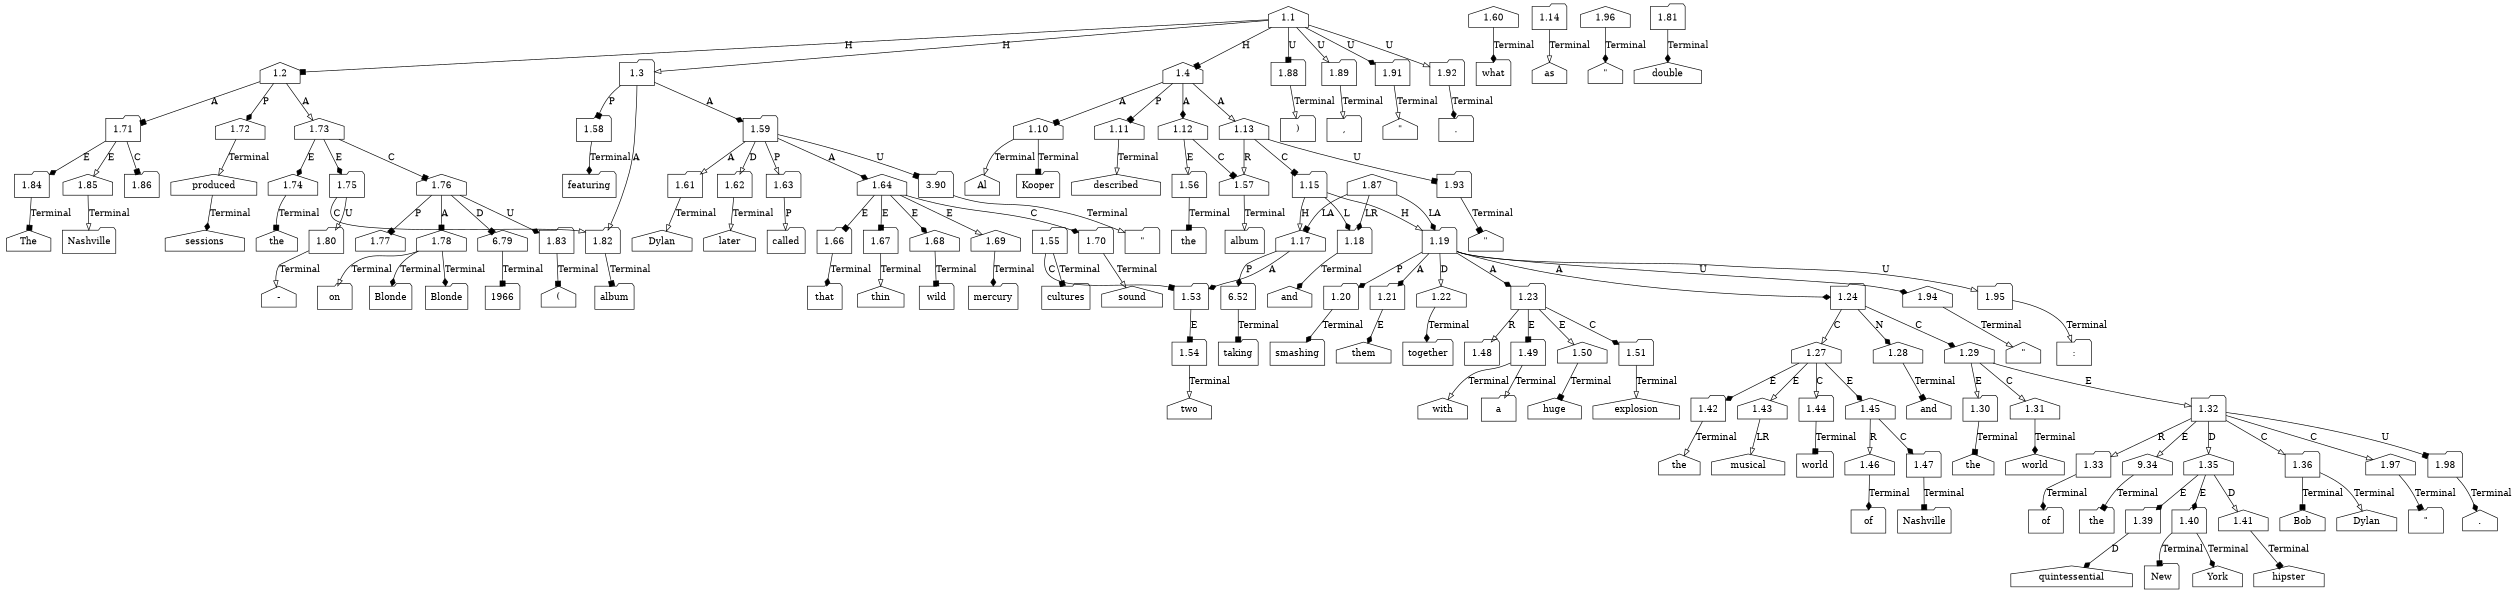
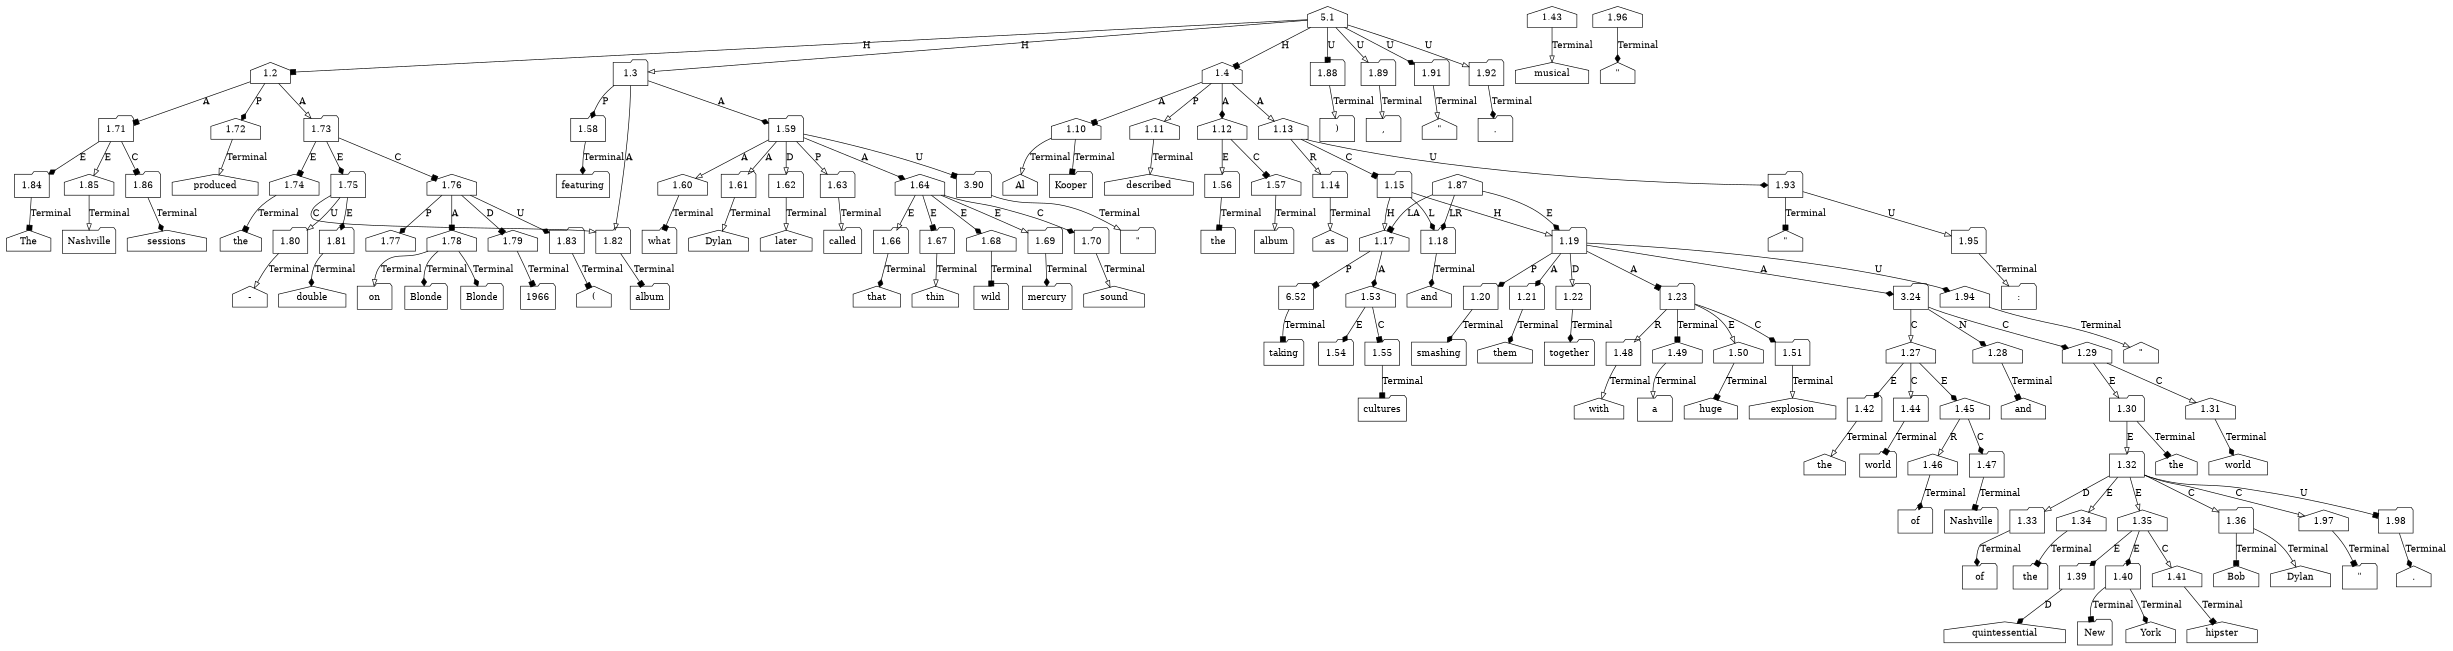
(1288, 18) -> (1328, 18)
(1493, 41) -> (673, 210)
(608, 97) -> (602, 97)
(1153, 100) -> (1190, 100)
(319, 130) -> (321, 130)
(308, 154) -> (309, 156)
(1244, 154) -> (1304, 154)
none -> (735, 158)
(1349, 161) -> (1532, 173)
(210, 209) -> (154, 211)
none -> (346, 210)
(861, 210) -> (908, 210)
(413, 212) -> (424, 212)
(789, 214) -> (861, 214)
(1435, 214) -> (1550, 214)
(503, 242) -> (513, 242)
(996, 242) -> (1045, 242)
(1254, 260) -> (1345, 267)
(1714, 265) -> (1874, 213)
(1481, 268) -> (1621, 268)
(1096, 285) -> (1376, 321)
(825, 298) -> (877, 298)
(1191, 298) -> (1371, 298)
(1441, 298) -> (1573, 298)
(1848, 298) -> (1911, 298)
(1190, 322) -> (1356, 321)
(1381, 326) -> (1539, 326)
(1532, 326) -> (1698, 326)
(1528, 354) -> (1677, 354)
(1478, 372) -> (1609, 379)
(1791, 380) -> none
(2088, 387) -> (2127, 434)
(1189, 410) -> none
(1763, 438) -> (1573, 46)
(2161, 438) -> (2086, 494)
(2212, 438) -> (2139, 494)
(2147, 466) -> (2081, 522)
(2232, 494) -> (2165, 549)
